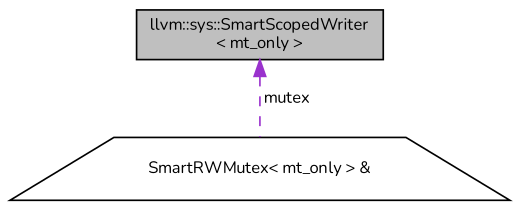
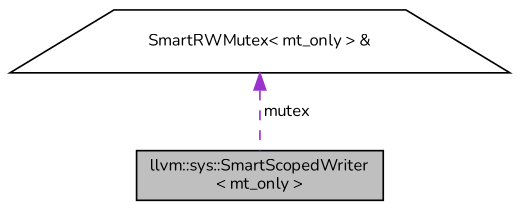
(260, 107) -> (260, 121)
